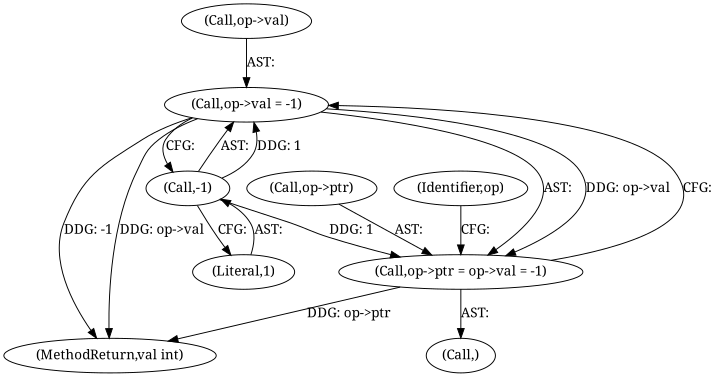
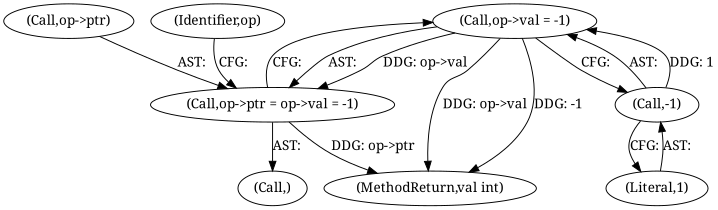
(247, 21) -> none
(305, 228) -> none
